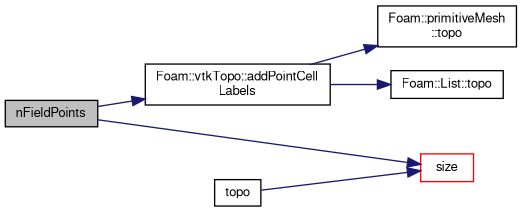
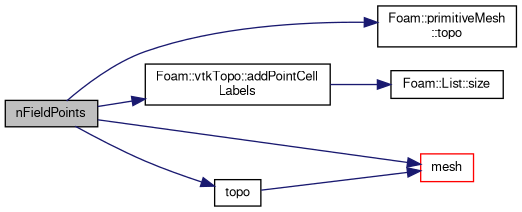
(337, 57) -> (207, 35)
(447, 85) -> (447, 85)
none -> (137, 157)
(447, 168) -> (447, 168)
